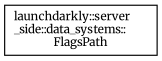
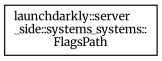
(81, 30) -> (81, 30)
